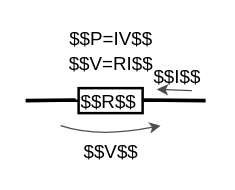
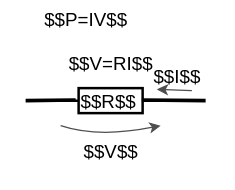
(111, 38) -> (86, 19)
